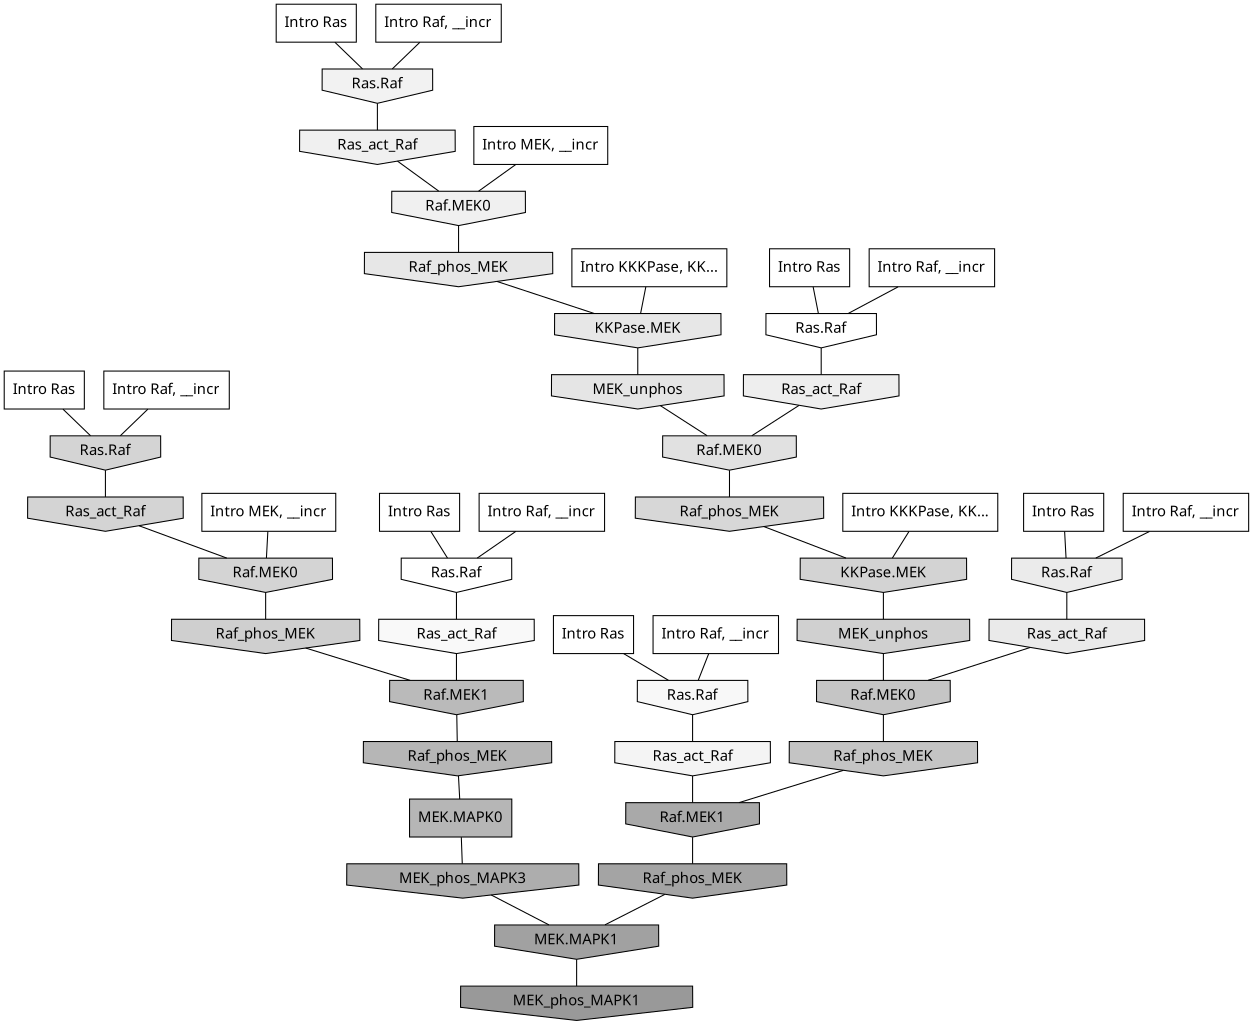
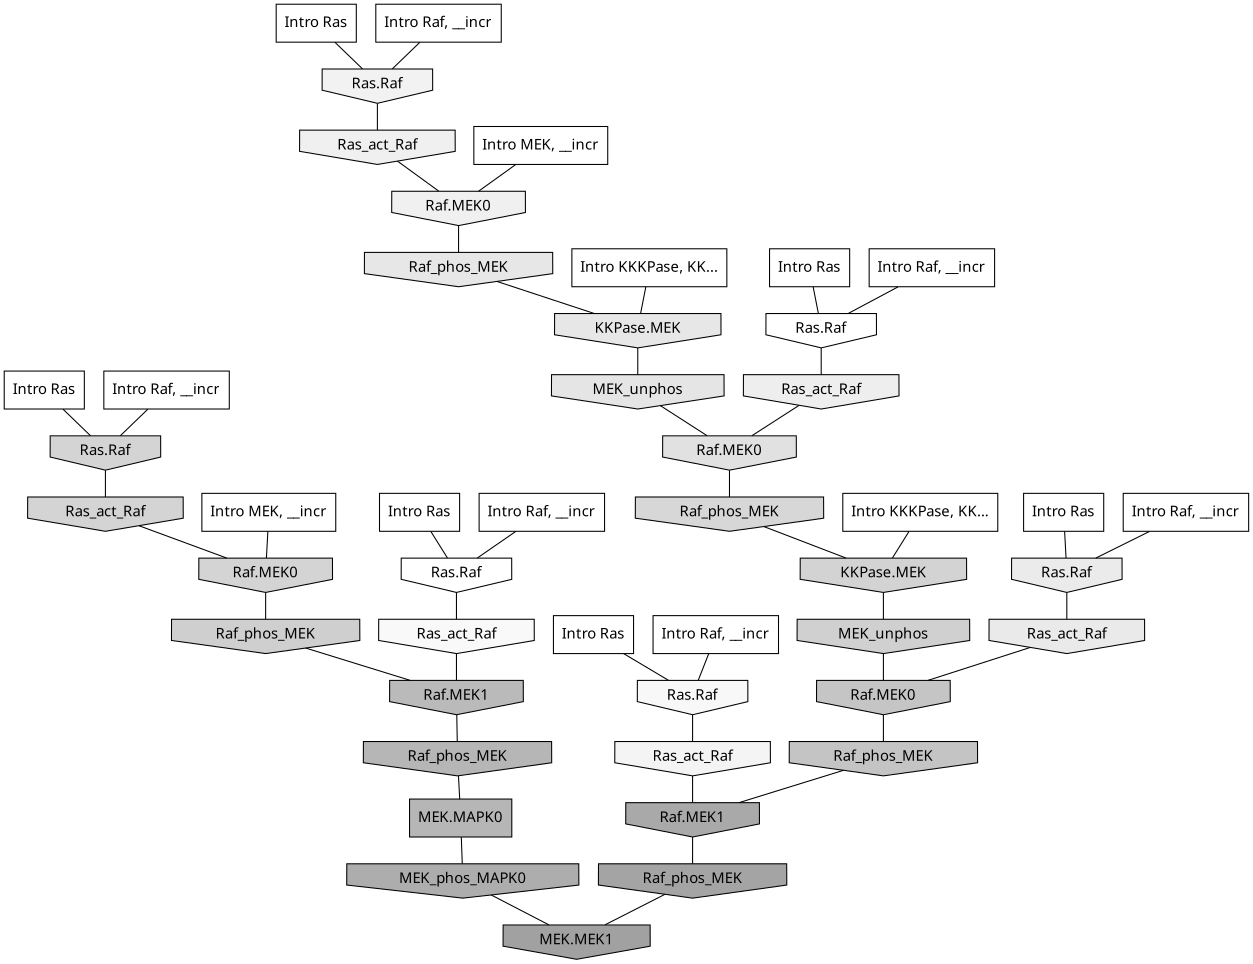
(463, 879) -> (463, 879)
(577, 940) -> (577, 940)
(577, 1001) -> none
